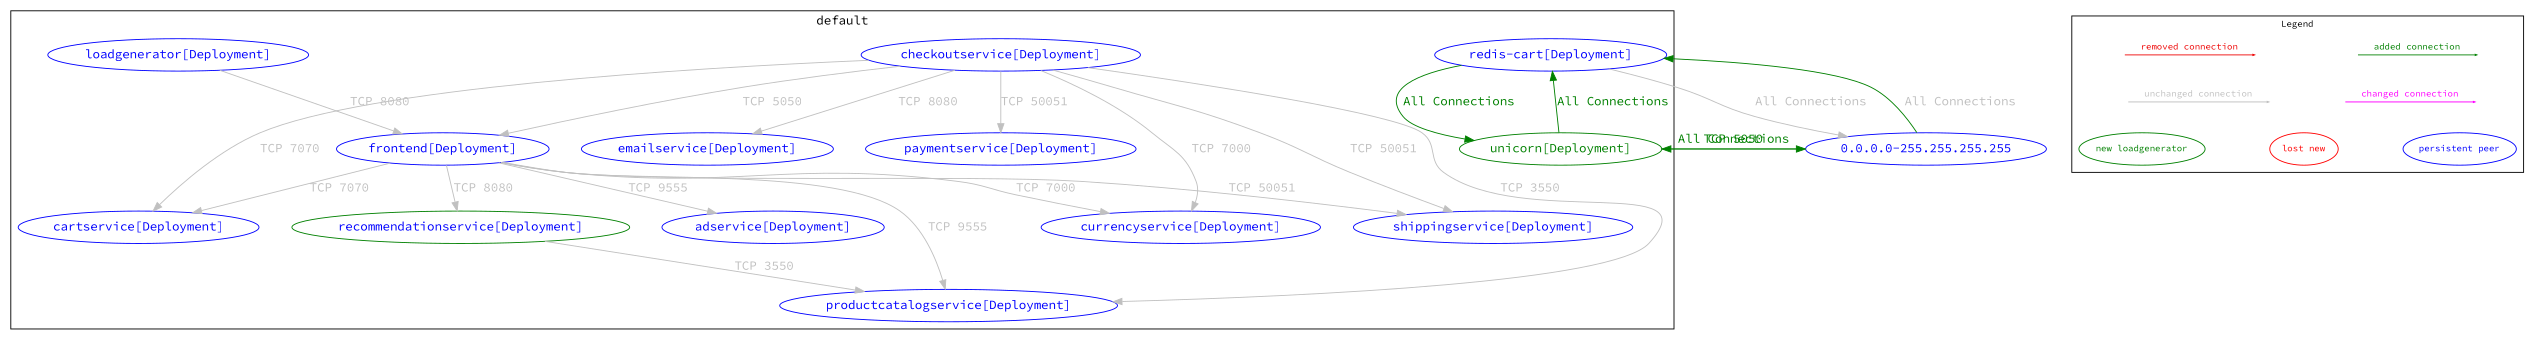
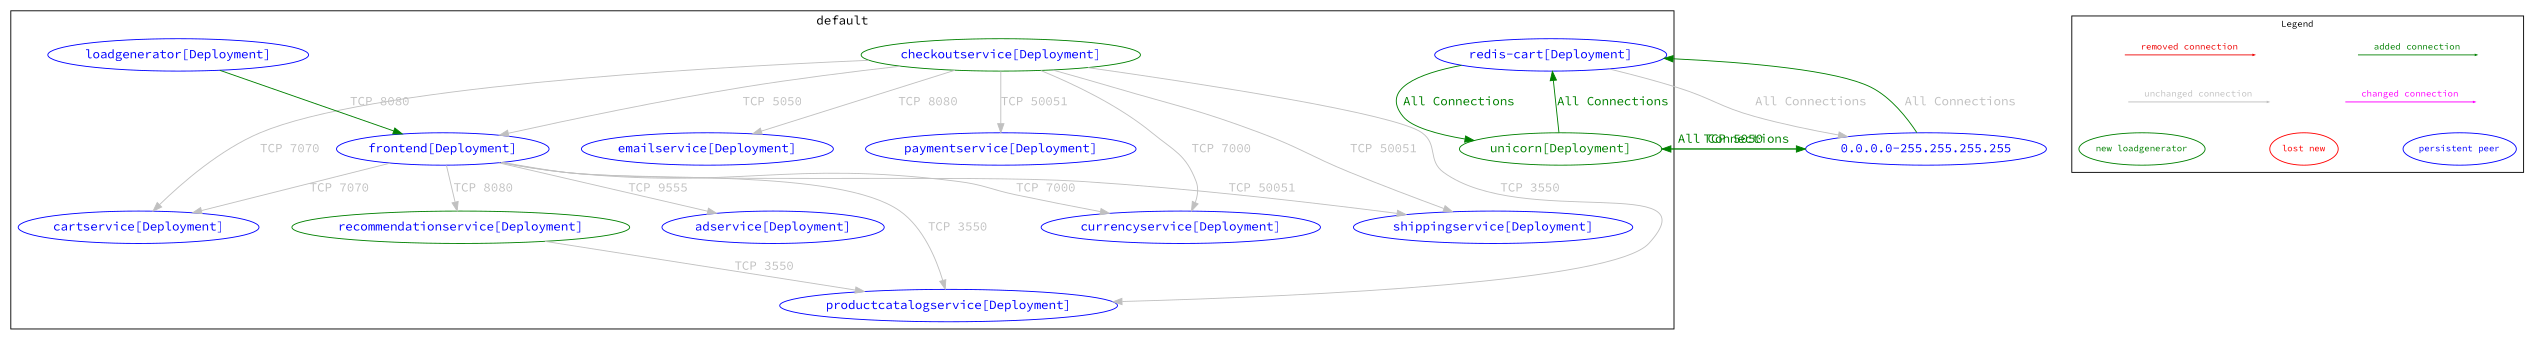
(1001, 55) -> (1001, 55)
(307, 101) -> (307, 101)
(958, 227) -> (958, 227)
